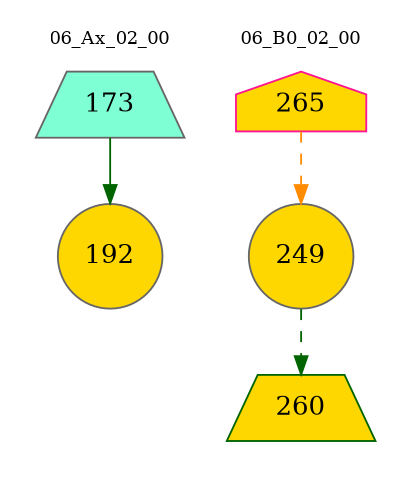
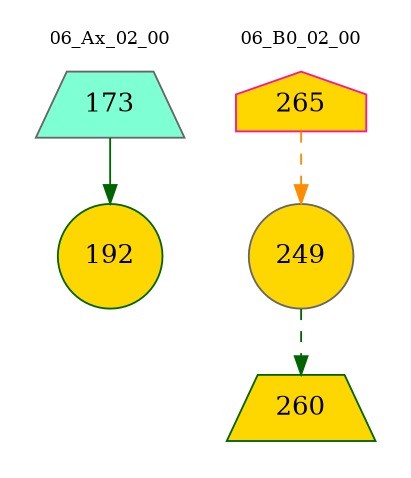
(110, 256) -> (110, 256)
